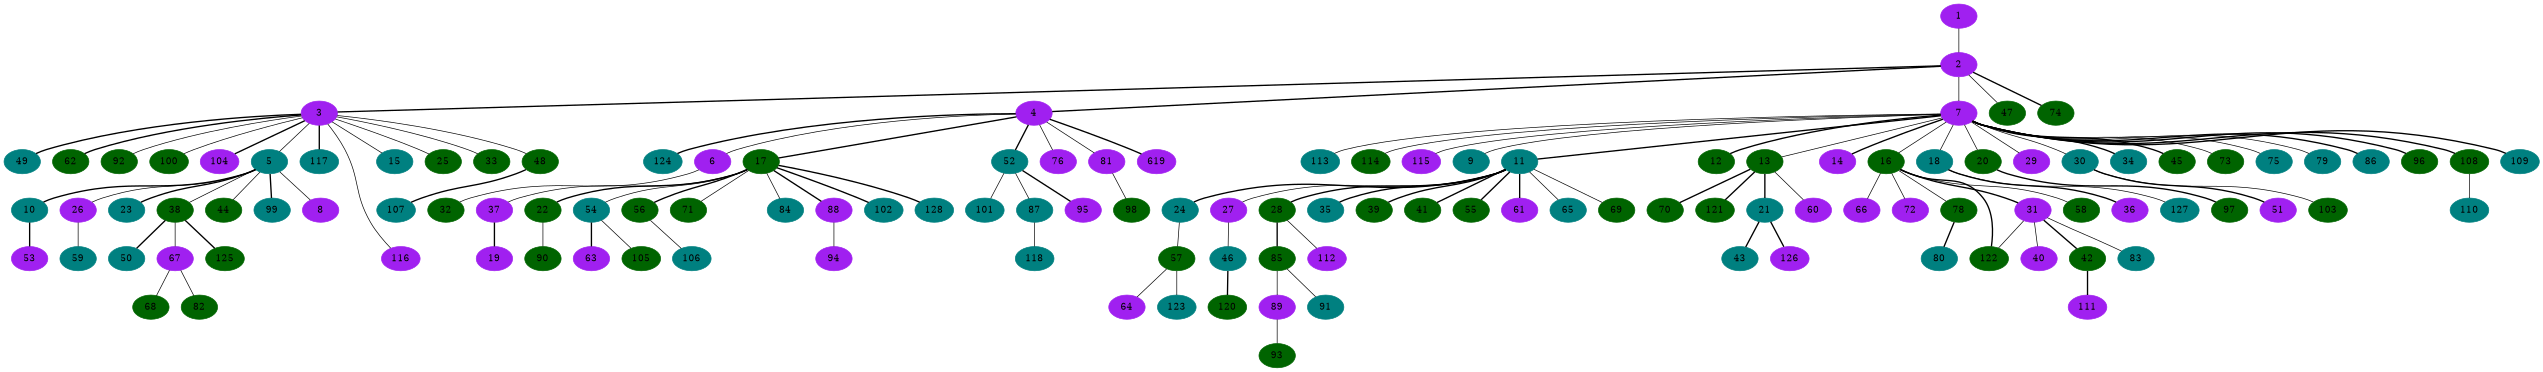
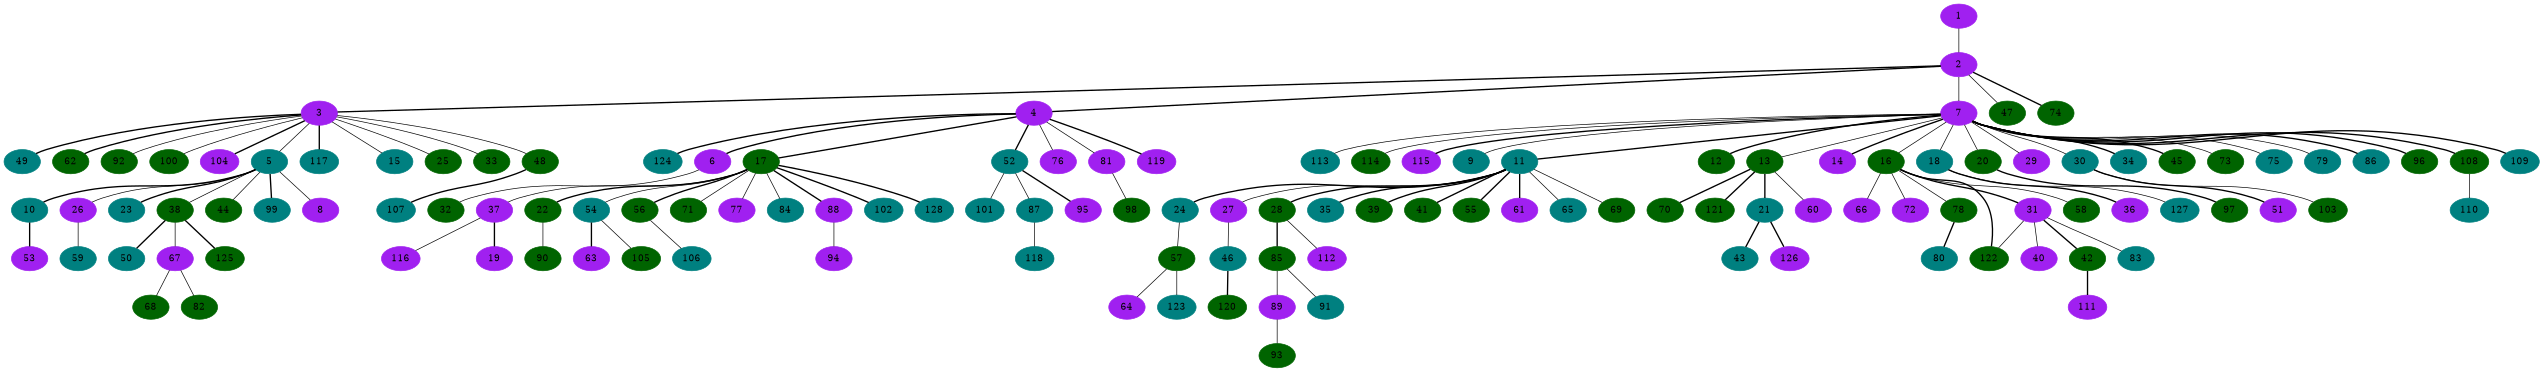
(862, 125) -> (862, 125)
(1573, 133) -> (1573, 133)
(1157, 162) -> (1157, 162)
(357, 187) -> (448, 234)
none -> (737, 210)
